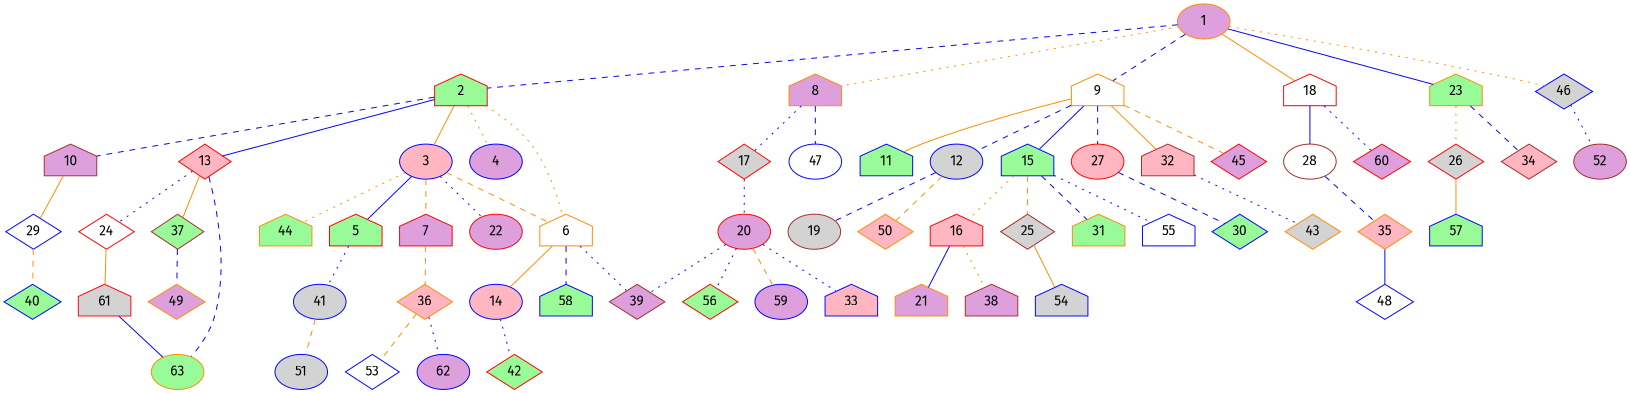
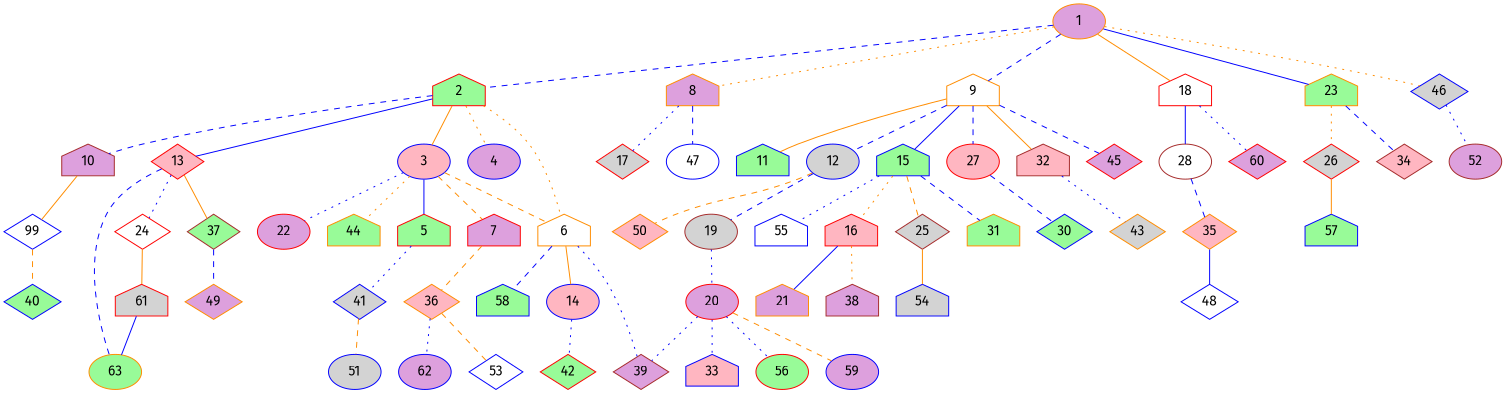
(1174, 129) -> (1049, 129)
(744, 197) -> (712, 267)
(34, 232) -> (33, 232)
(320, 302) -> (360, 302)
(710, 302) -> (782, 372)
